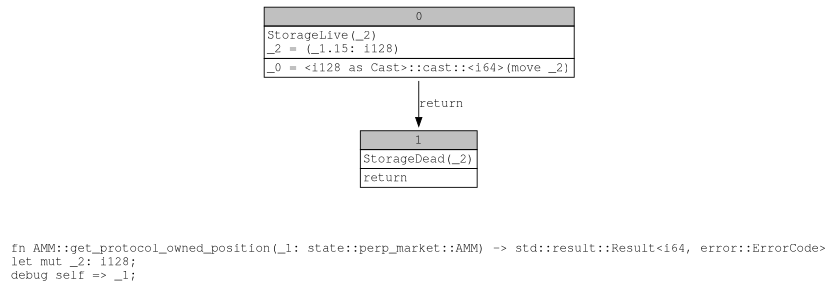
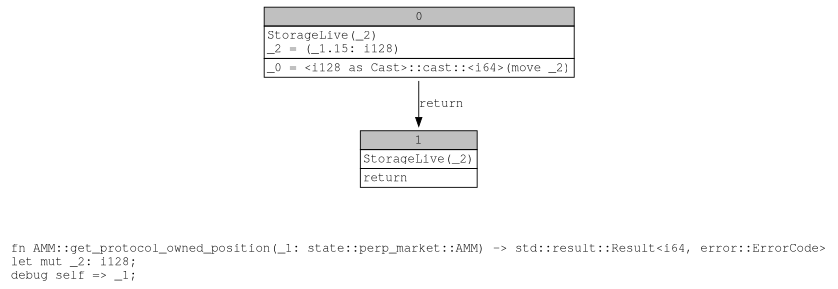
(419, 159) -> (419, 159)
